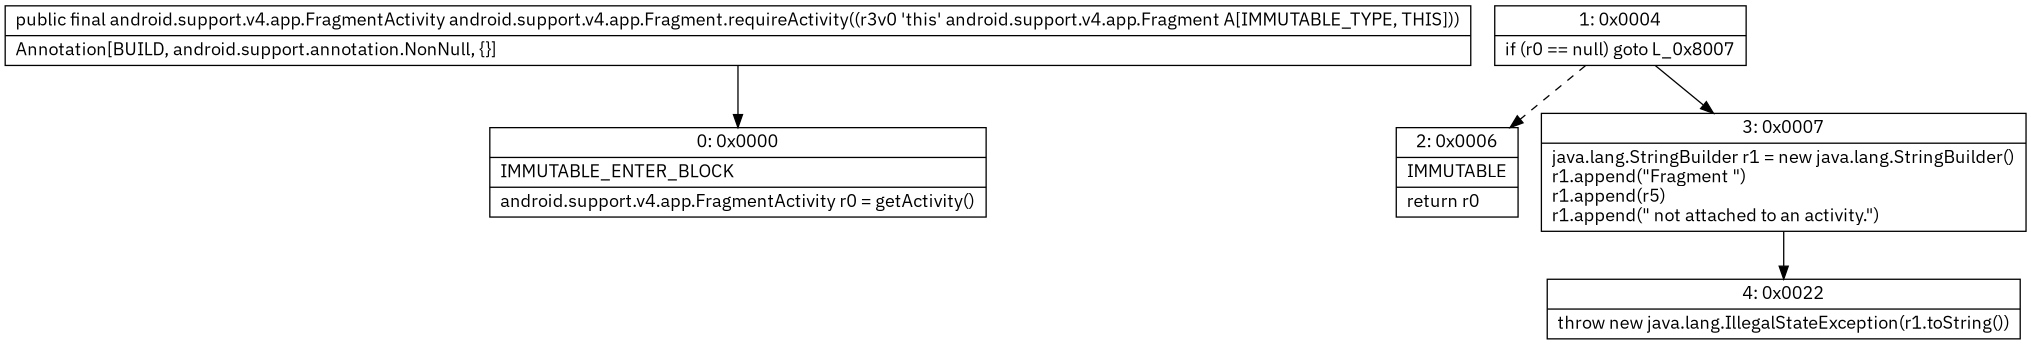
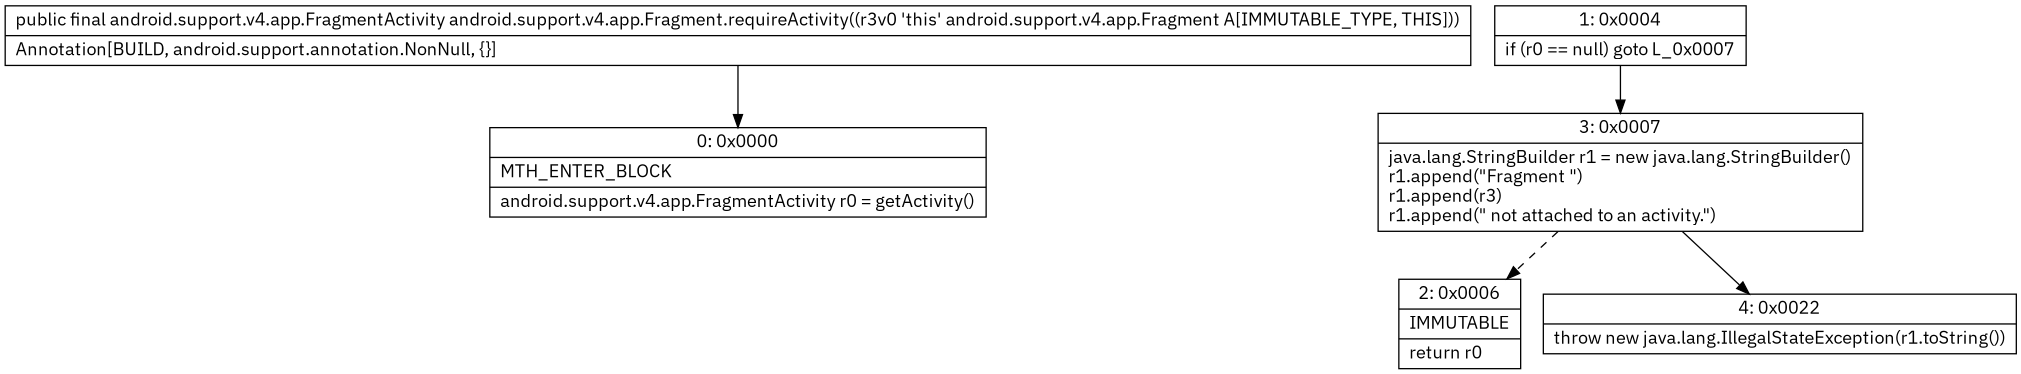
(1620, 50) -> (1620, 50)
(1553, 93) -> (1537, 251)
(617, 172) -> (586, 172)
(1609, 196) -> (1446, 196)
